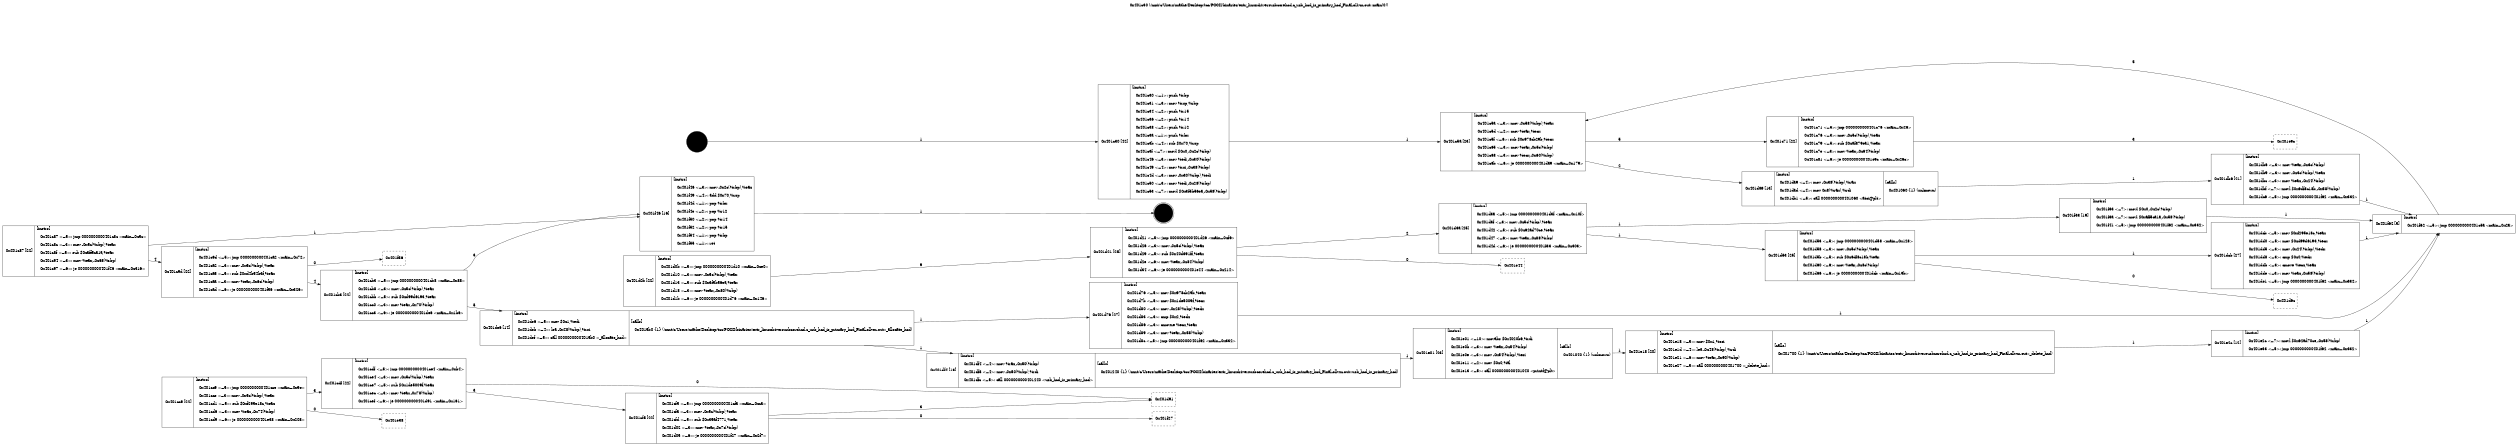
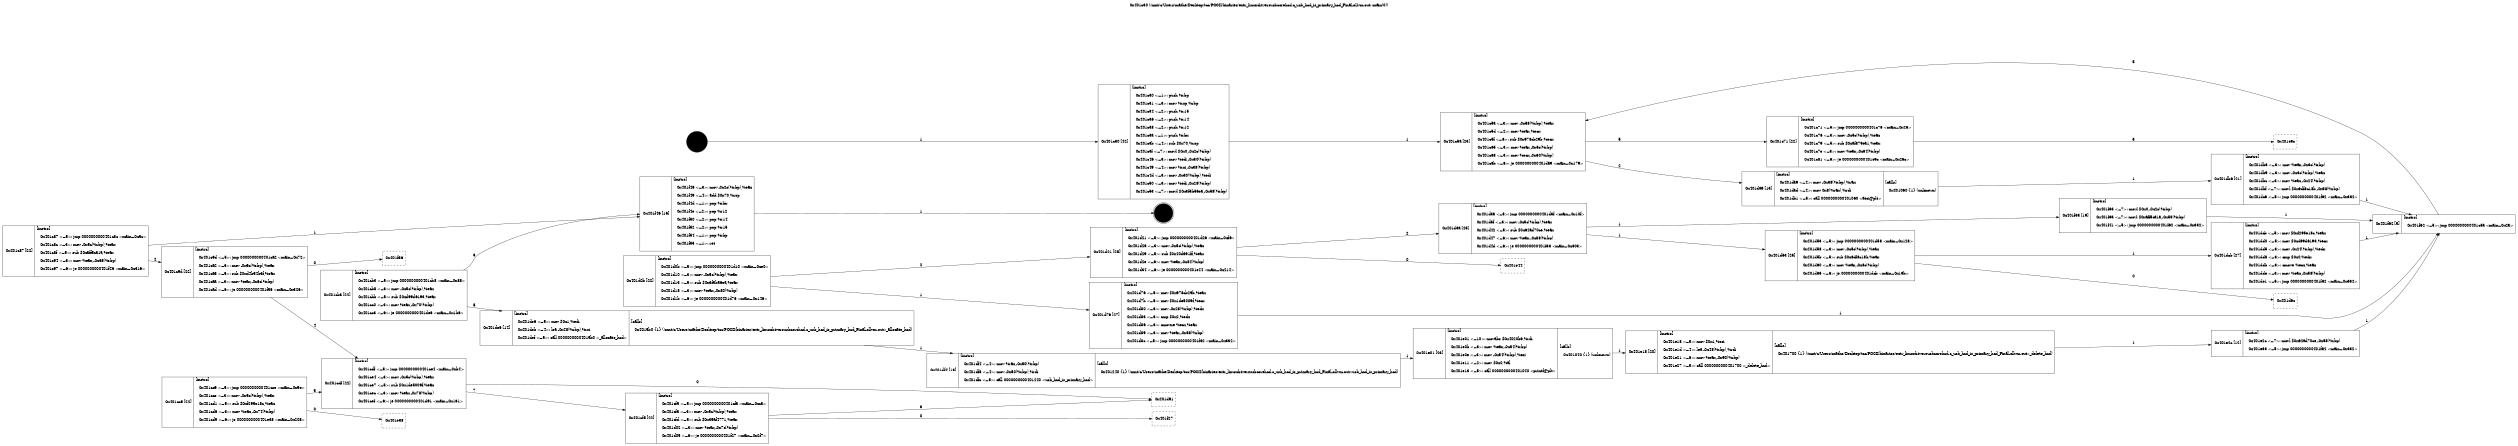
(155, 260) -> (155, 260)
(920, 265) -> (920, 265)
(313, 283) -> (313, 327)
(1000, 320) -> (929, 298)
(474, 391) -> (474, 391)
